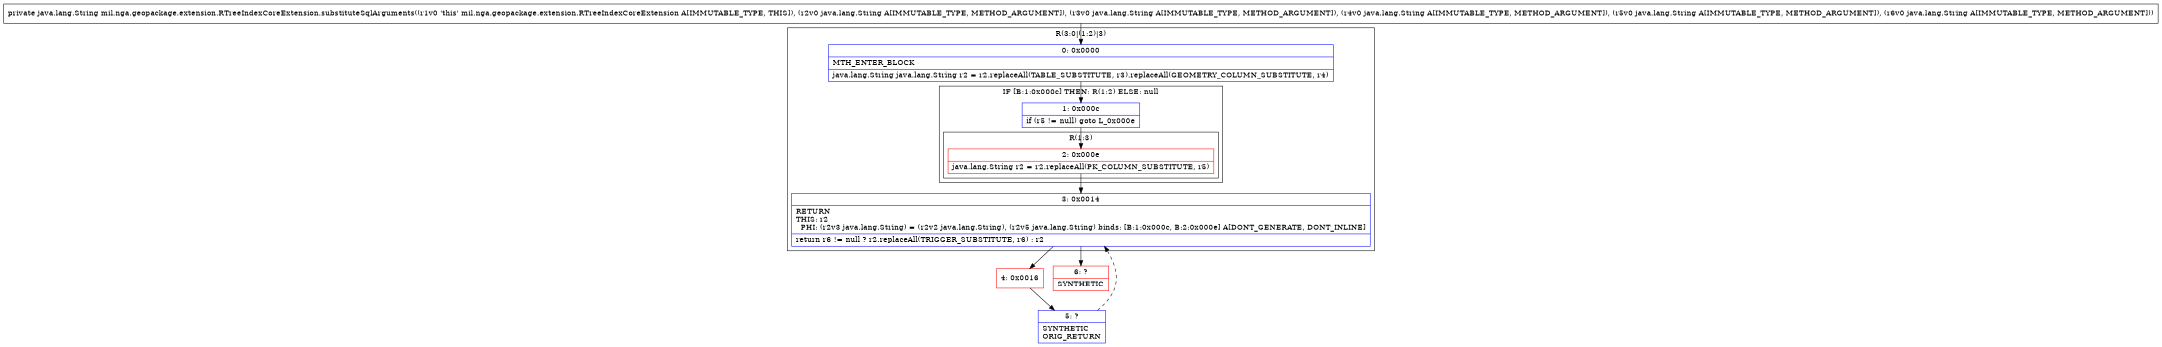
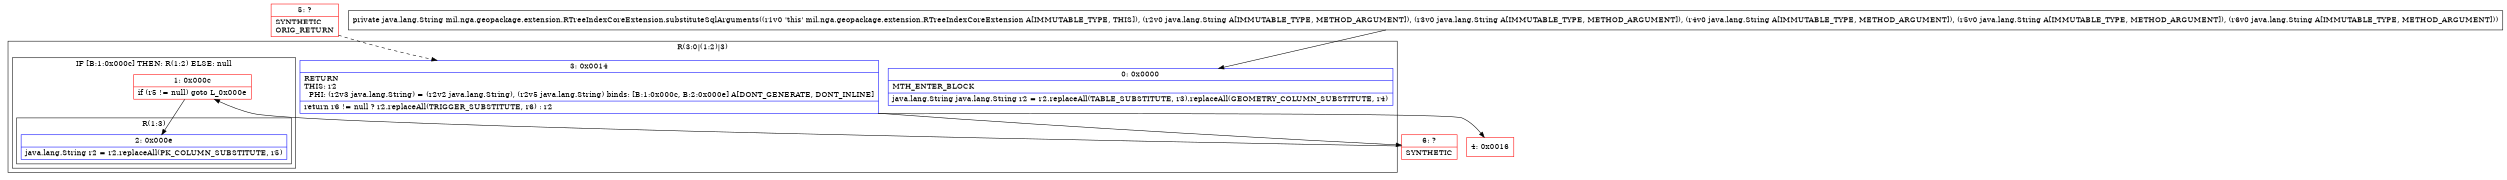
(1081, 90) -> (809, 134)
(1081, 115) -> (192, 87)
(1081, 161) -> (154, 147)
(1081, 181) -> none
(1040, 297) -> none
(1072, 327) -> (305, 20)
